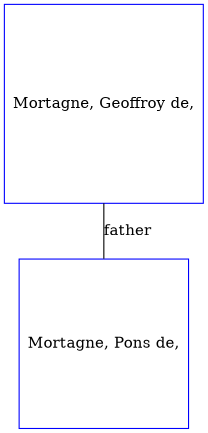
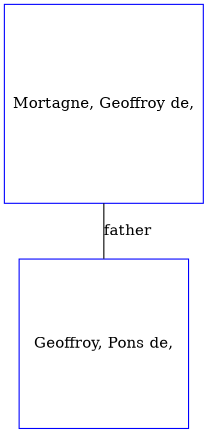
(104, 344) -> (104, 344)
